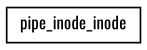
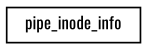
(74, 25) -> (74, 25)
